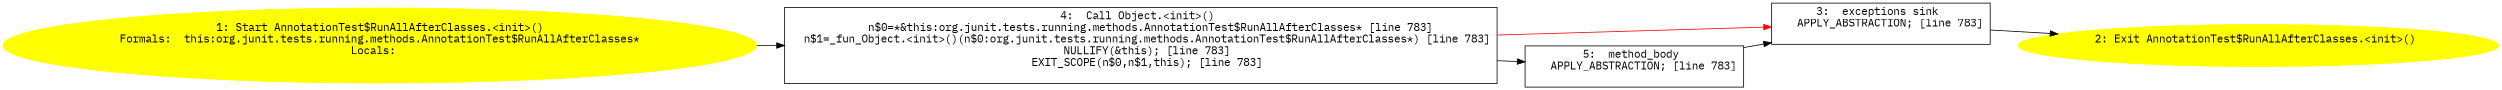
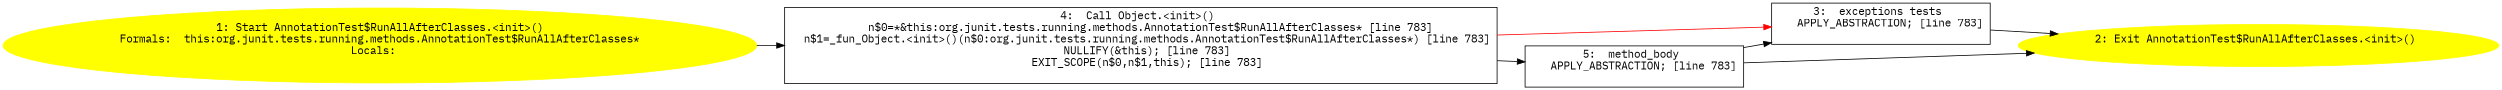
(1881, 24) -> (1881, 24)
none -> (1885, 58)
